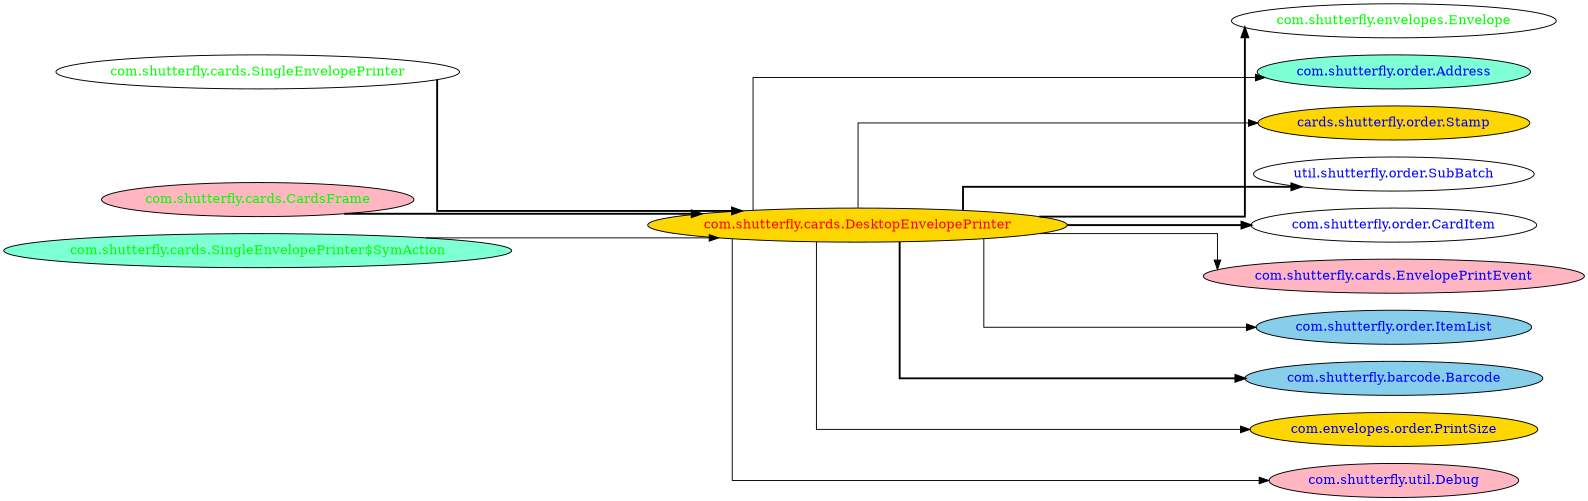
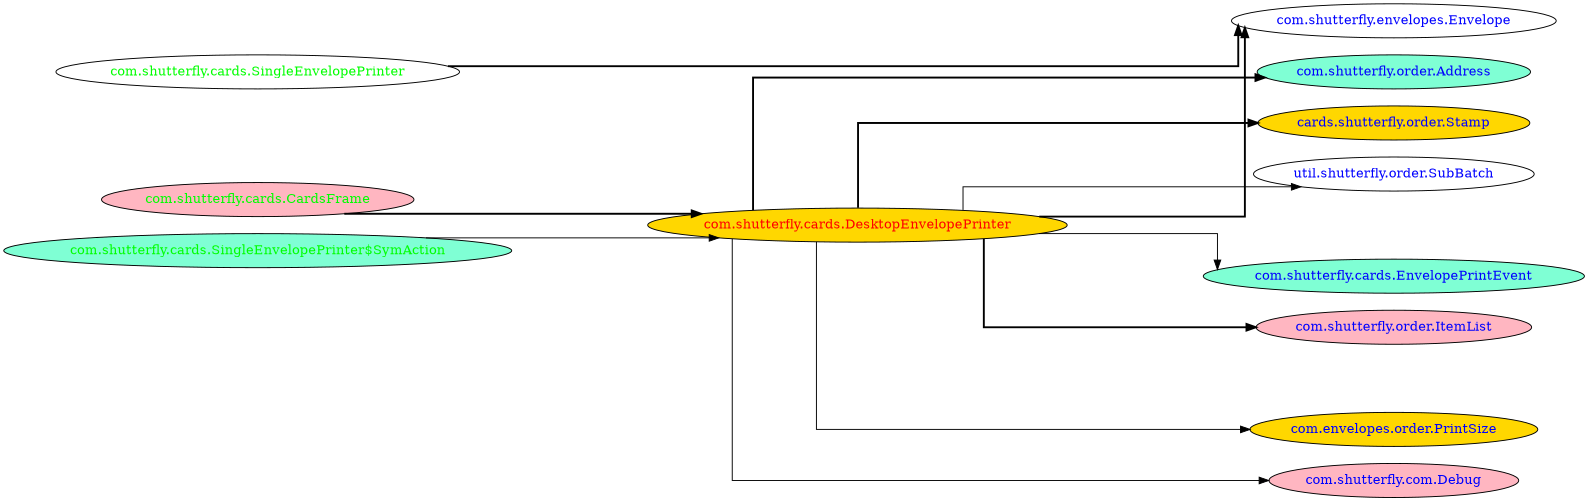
(1394, 21) -> (1394, 21)
(938, 78) -> (938, 78)
(1011, 123) -> (1011, 123)
(1116, 187) -> (1116, 187)
(437, 208) -> (859, 66)
(1394, 225) -> none
(1394, 276) -> (1394, 276)
(1071, 327) -> (1071, 327)
(1394, 327) -> (1394, 327)
(1394, 378) -> none
(1394, 480) -> (1394, 480)
